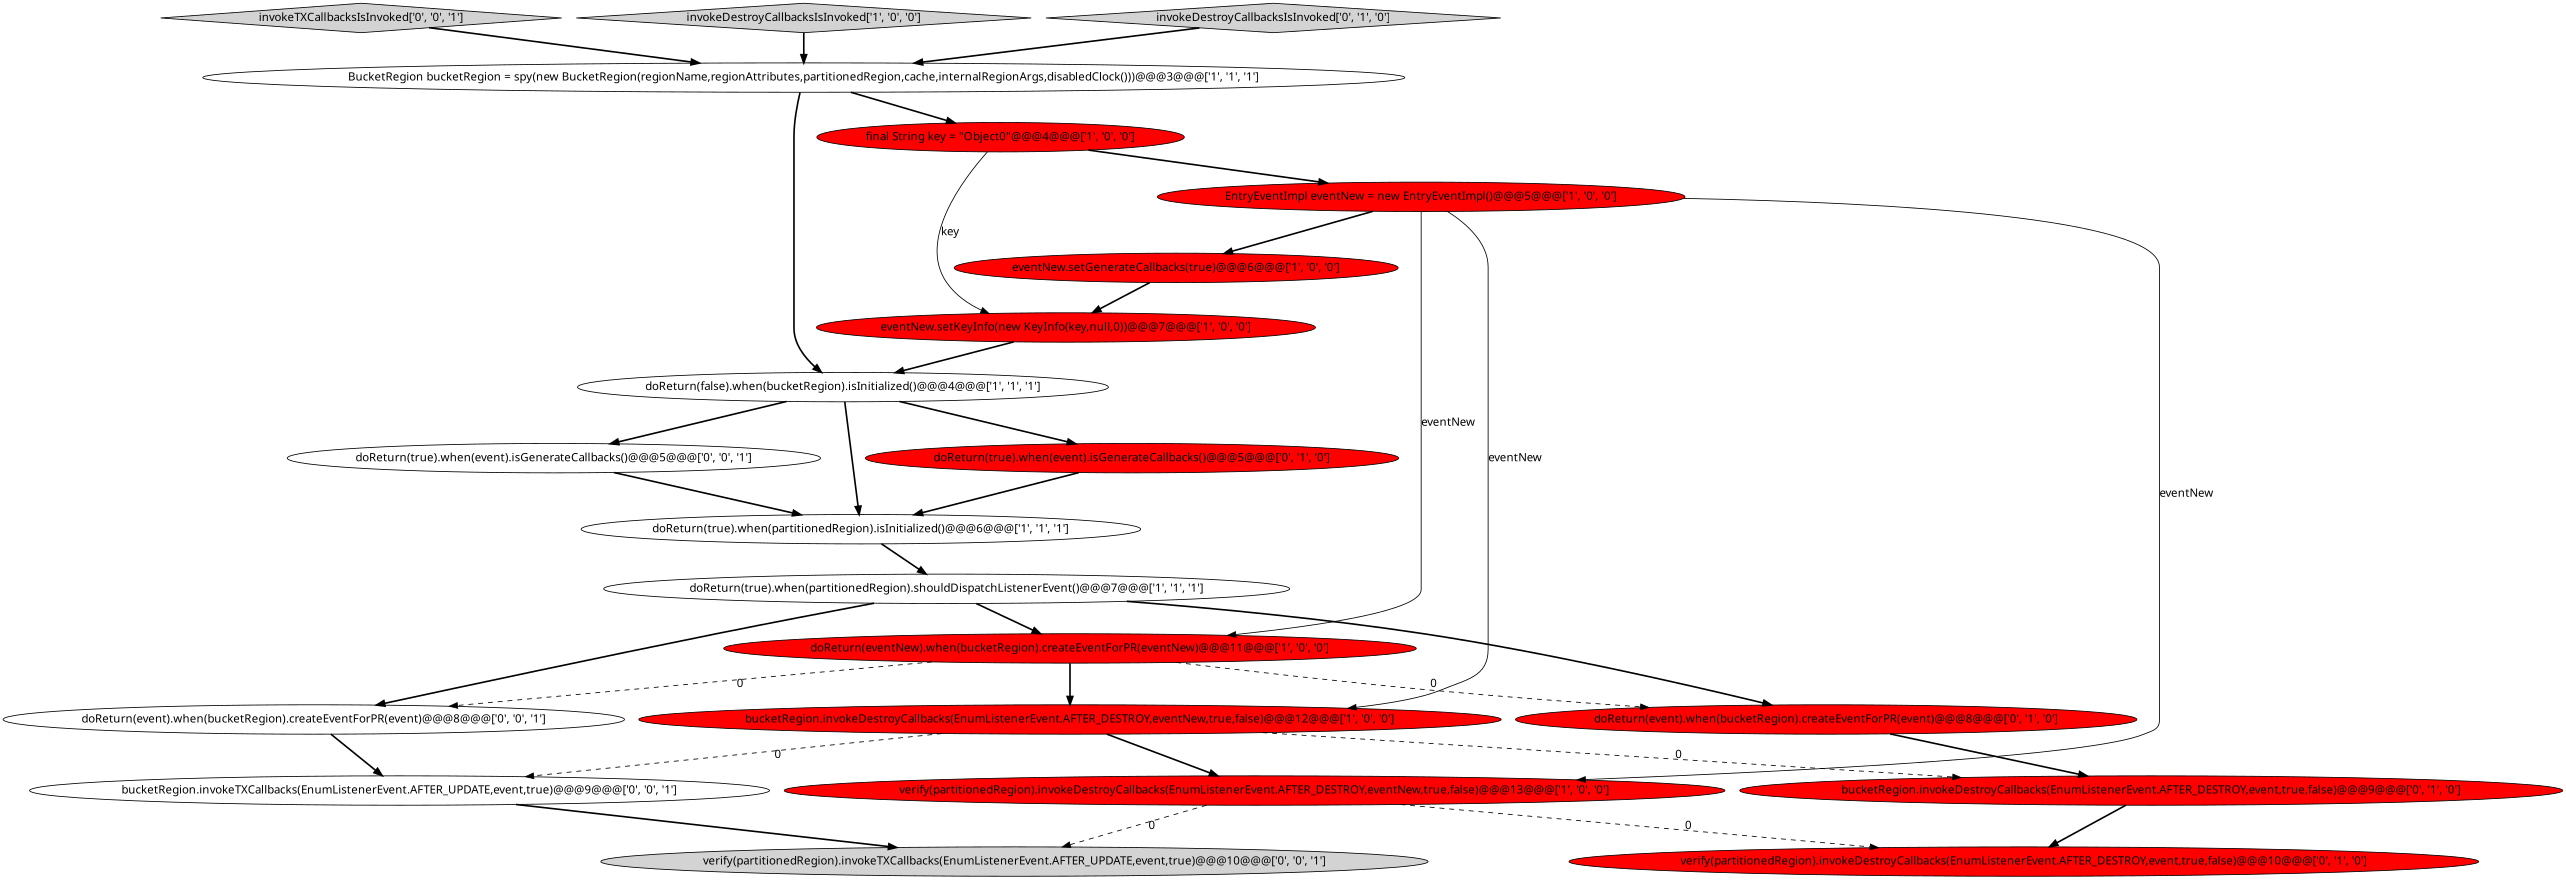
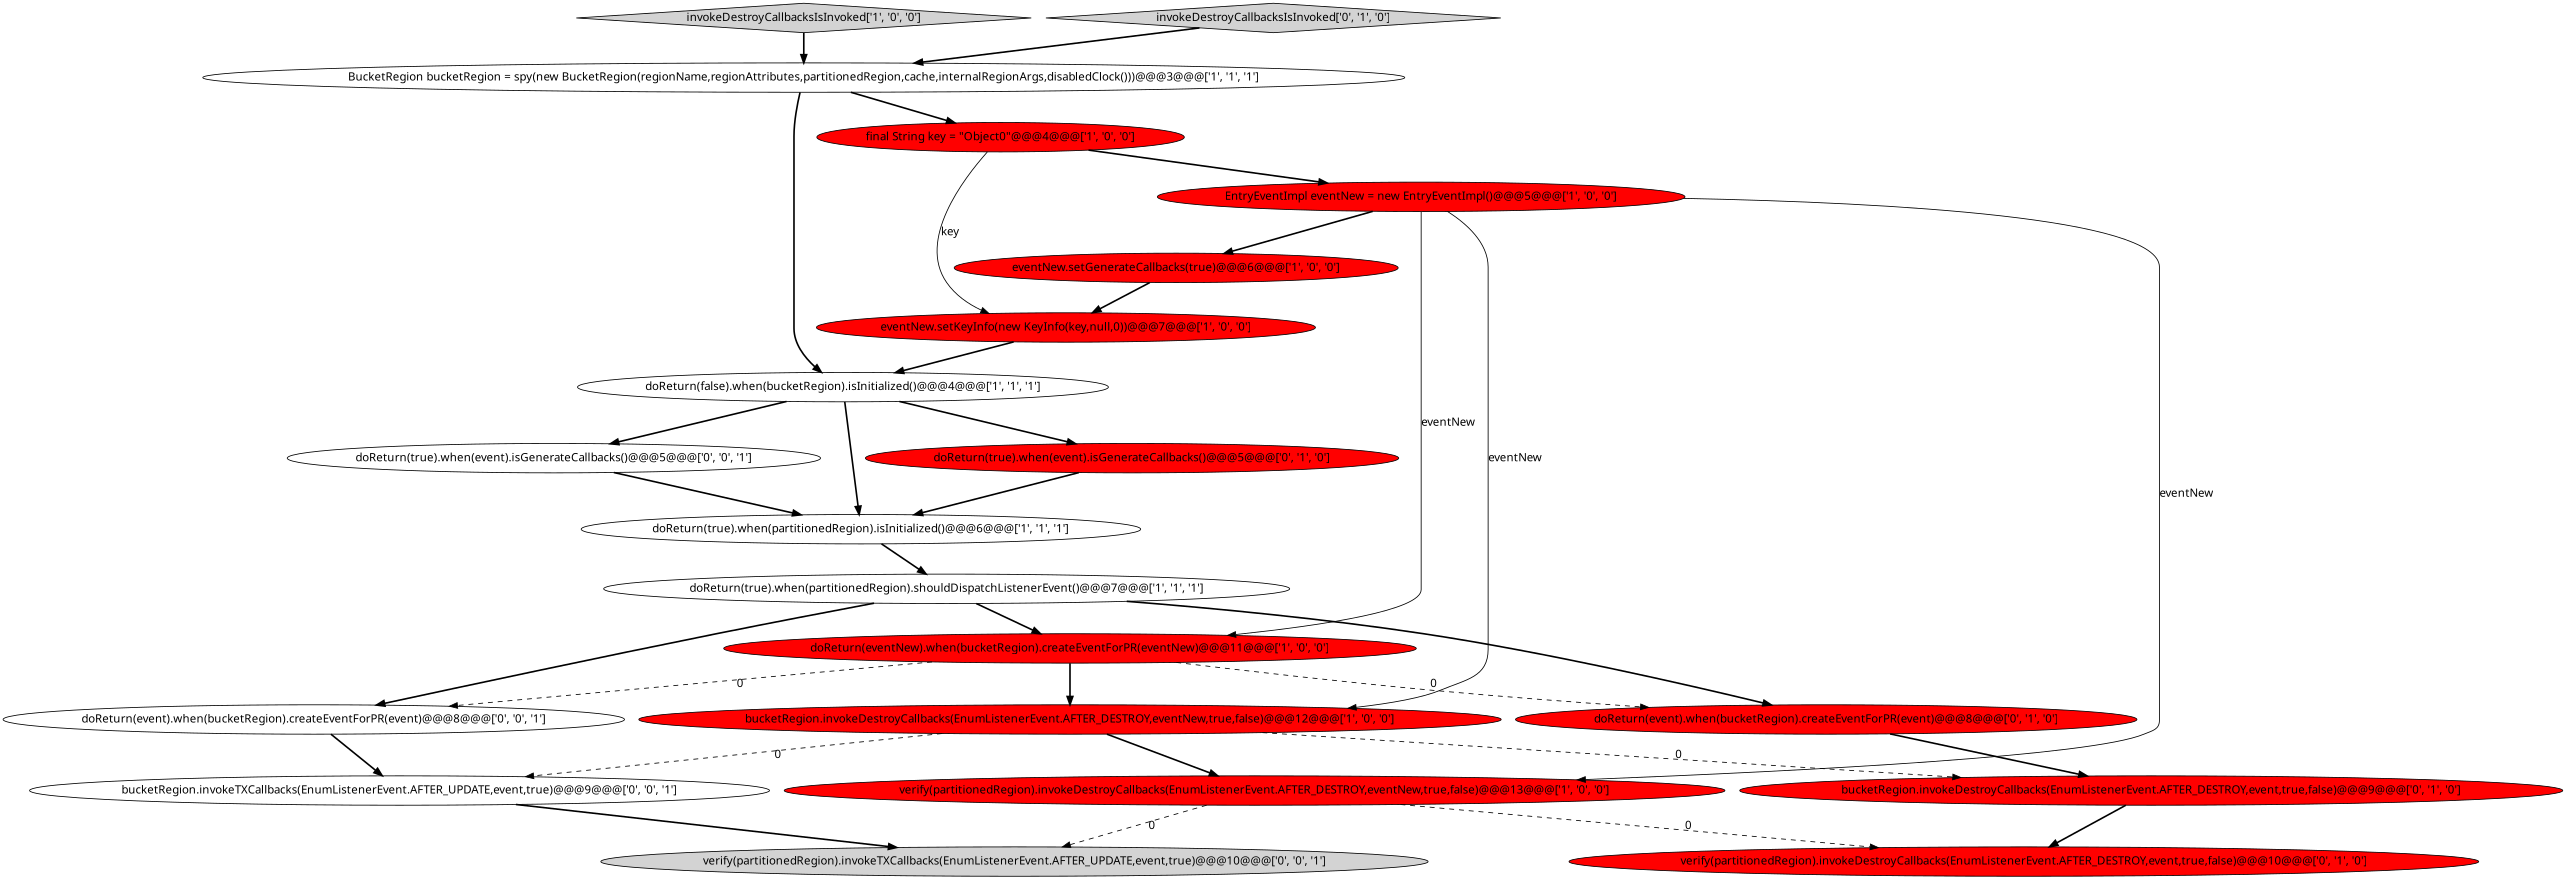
(361, 18) -> none
